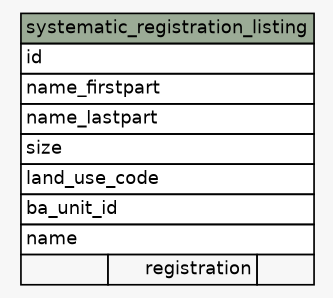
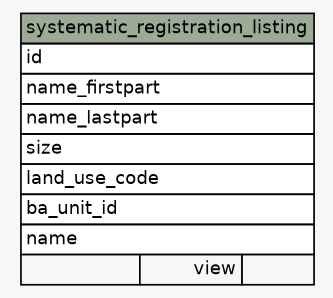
(198, 269) -> (215, 269)
